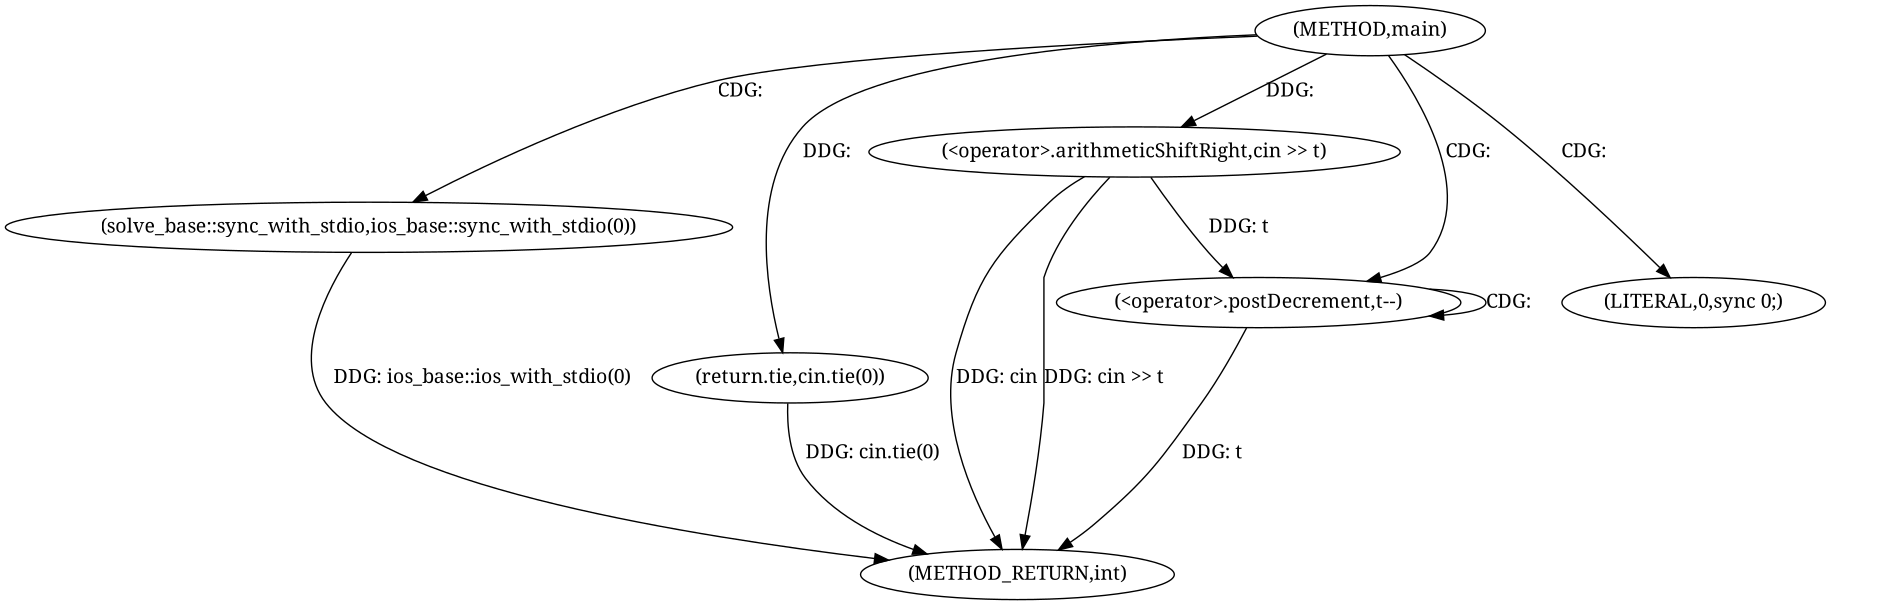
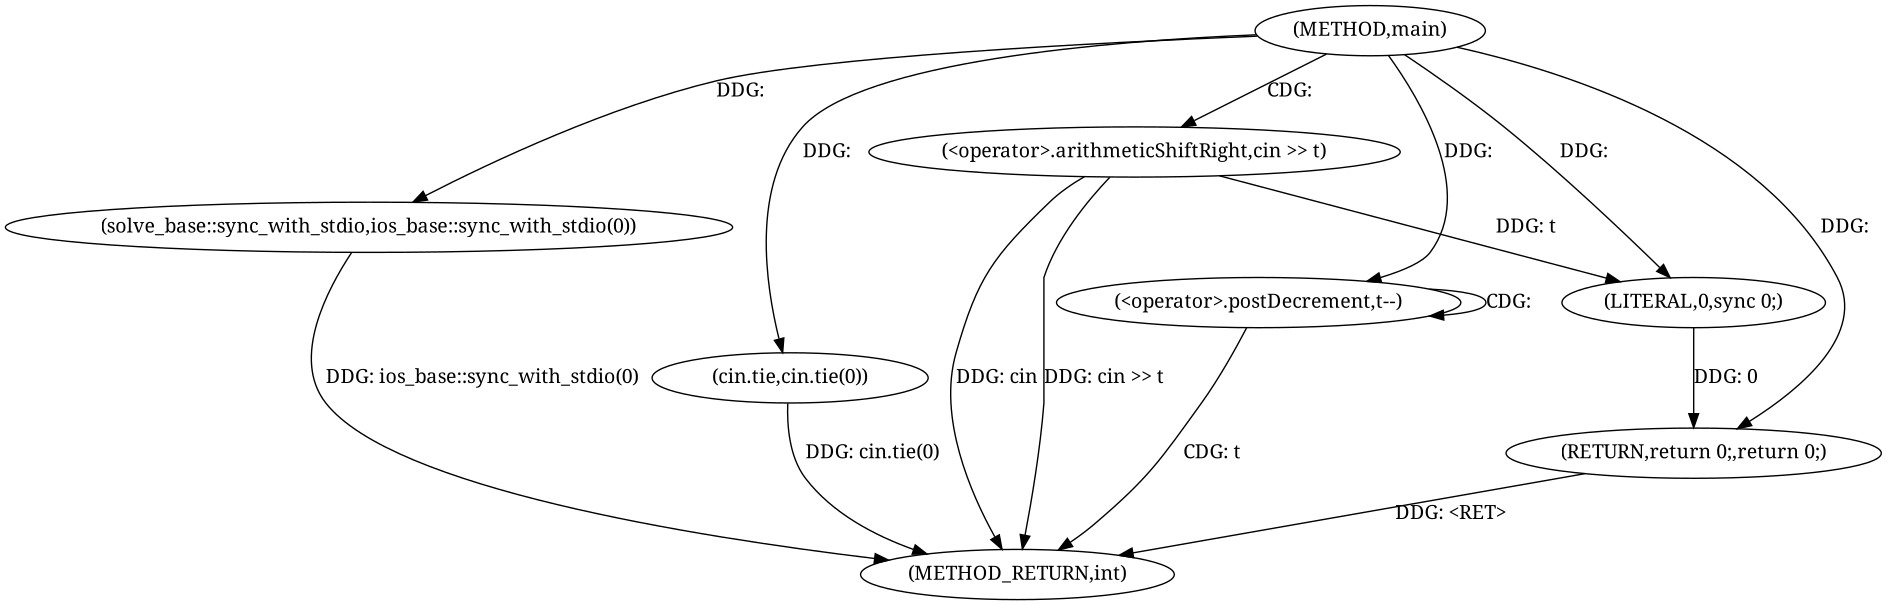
(743, 91) -> (743, 91)
(1293, 91) -> (1293, 91)
(1471, 152) -> (1471, 152)
(1587, 152) -> (1587, 152)
(1185, 224) -> (1413, 227)
(483, 378) -> (483, 378)
(790, 378) -> (790, 378)
(1213, 453) -> (1213, 453)
none -> (1694, 453)
